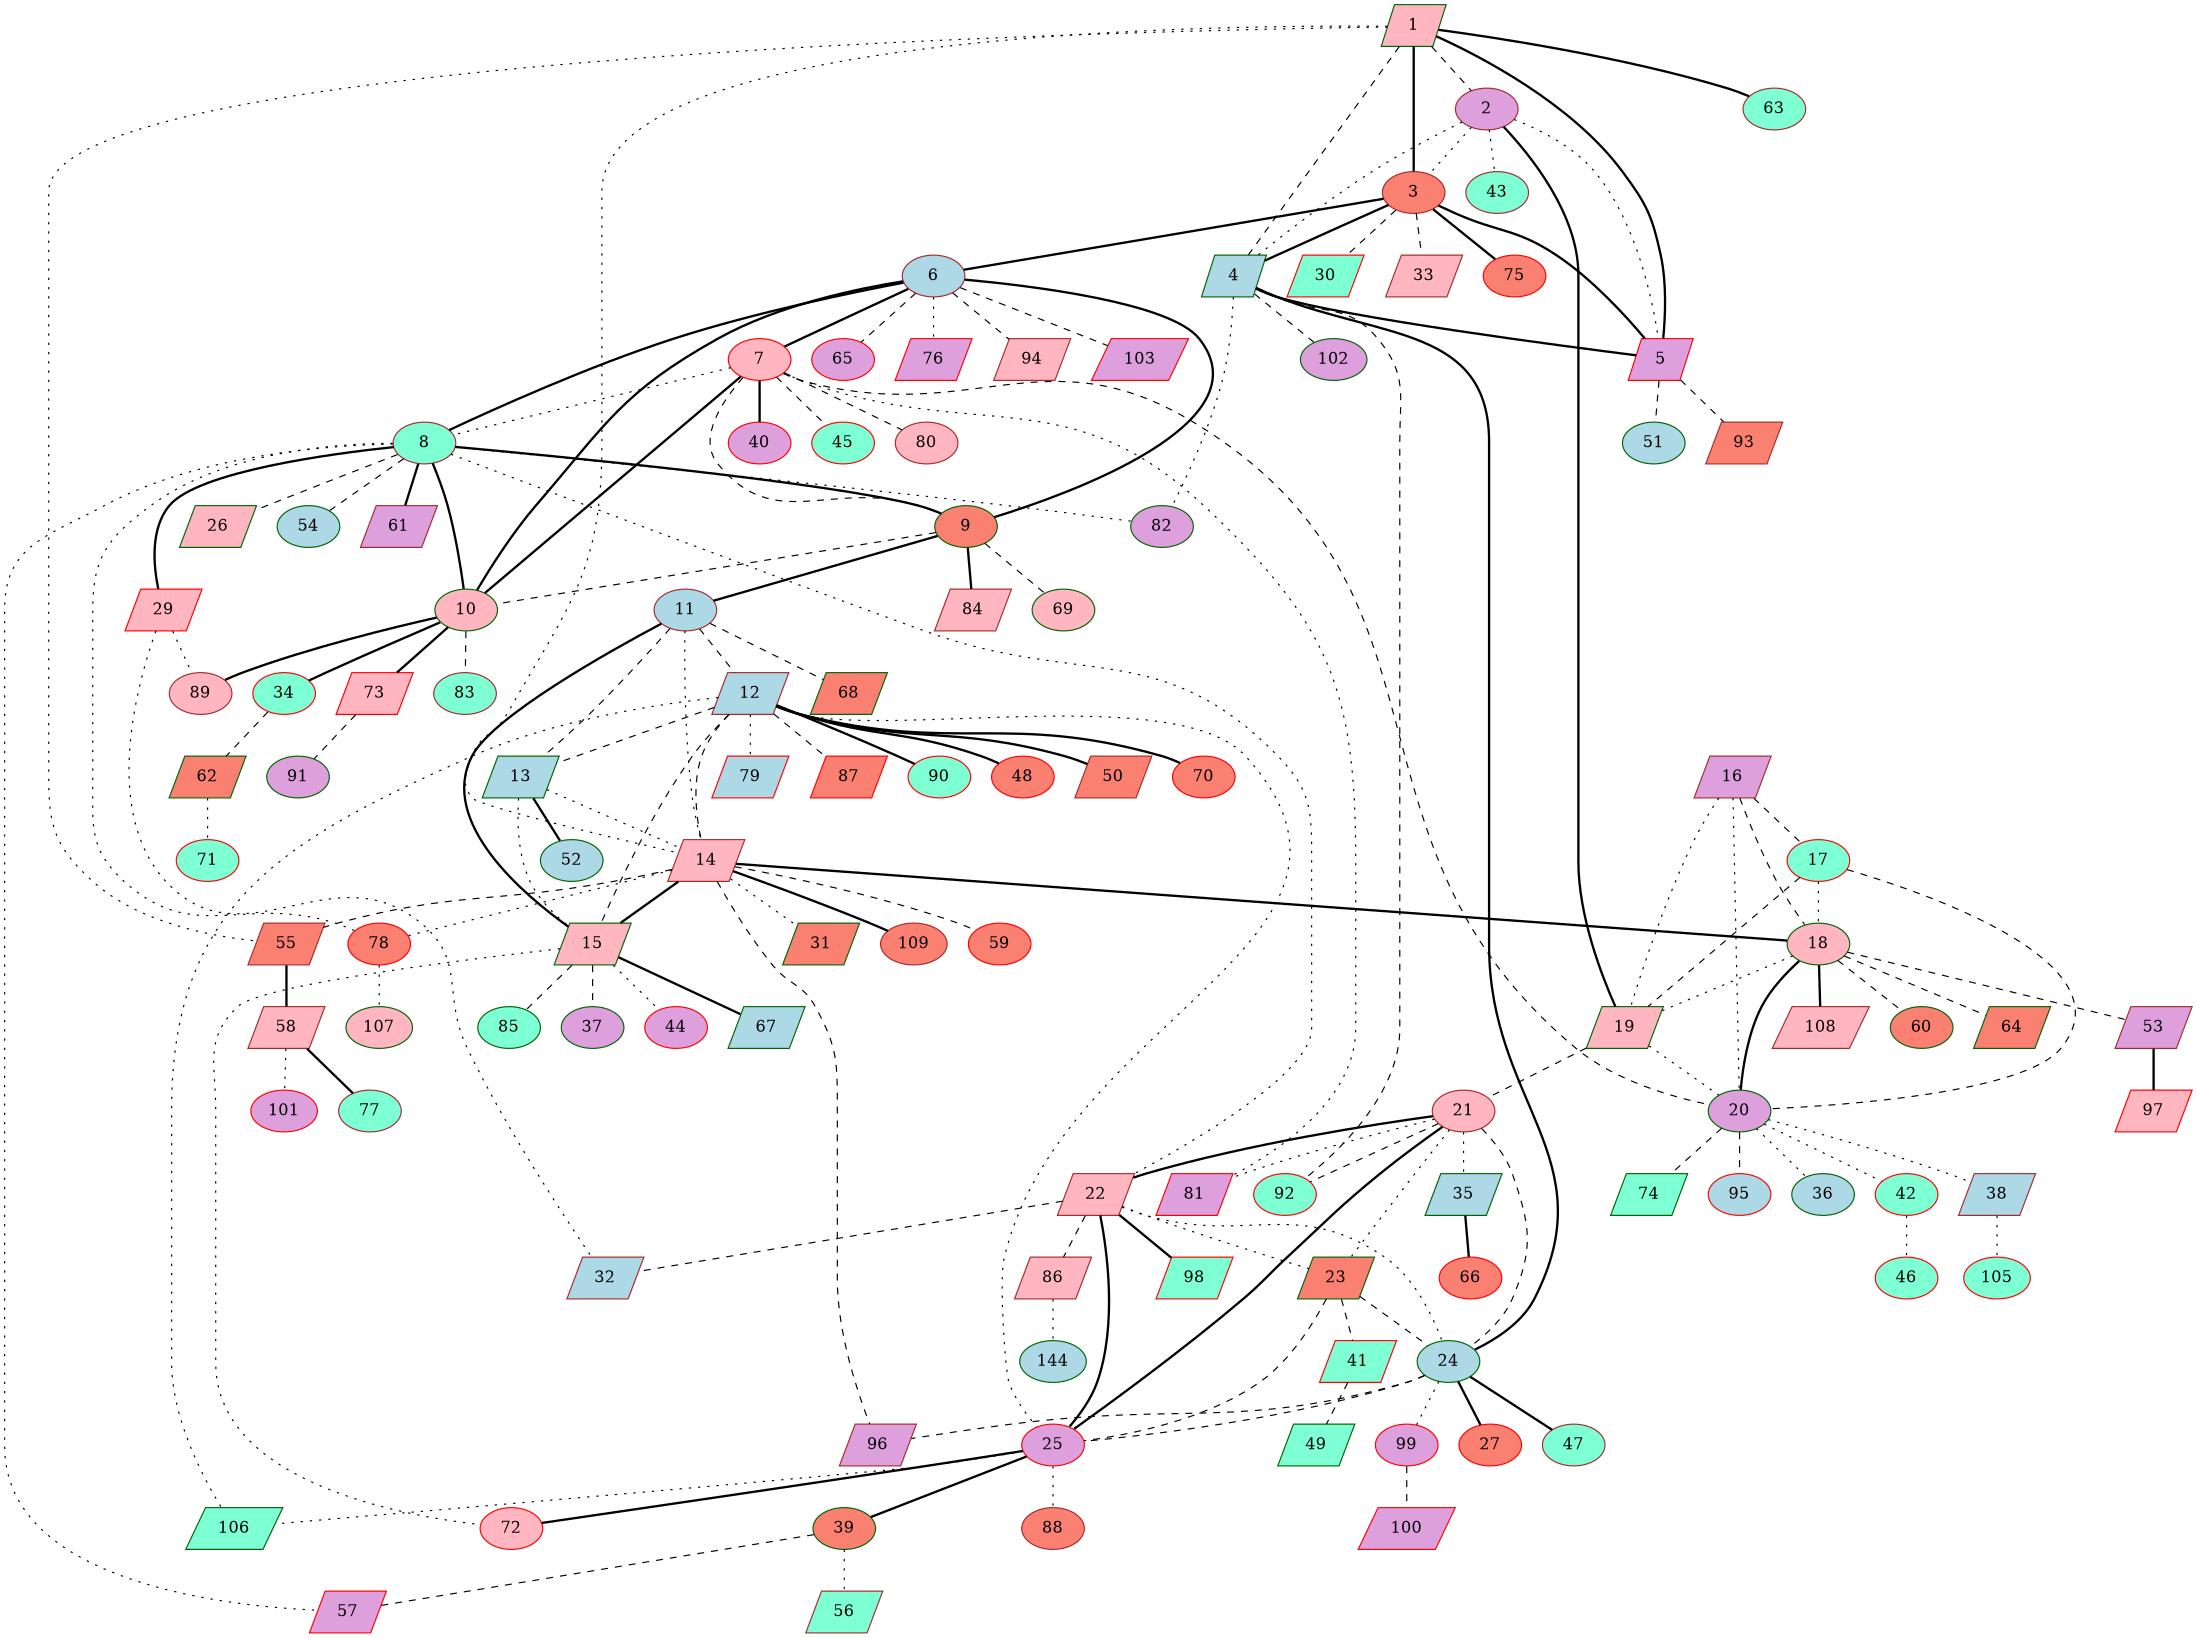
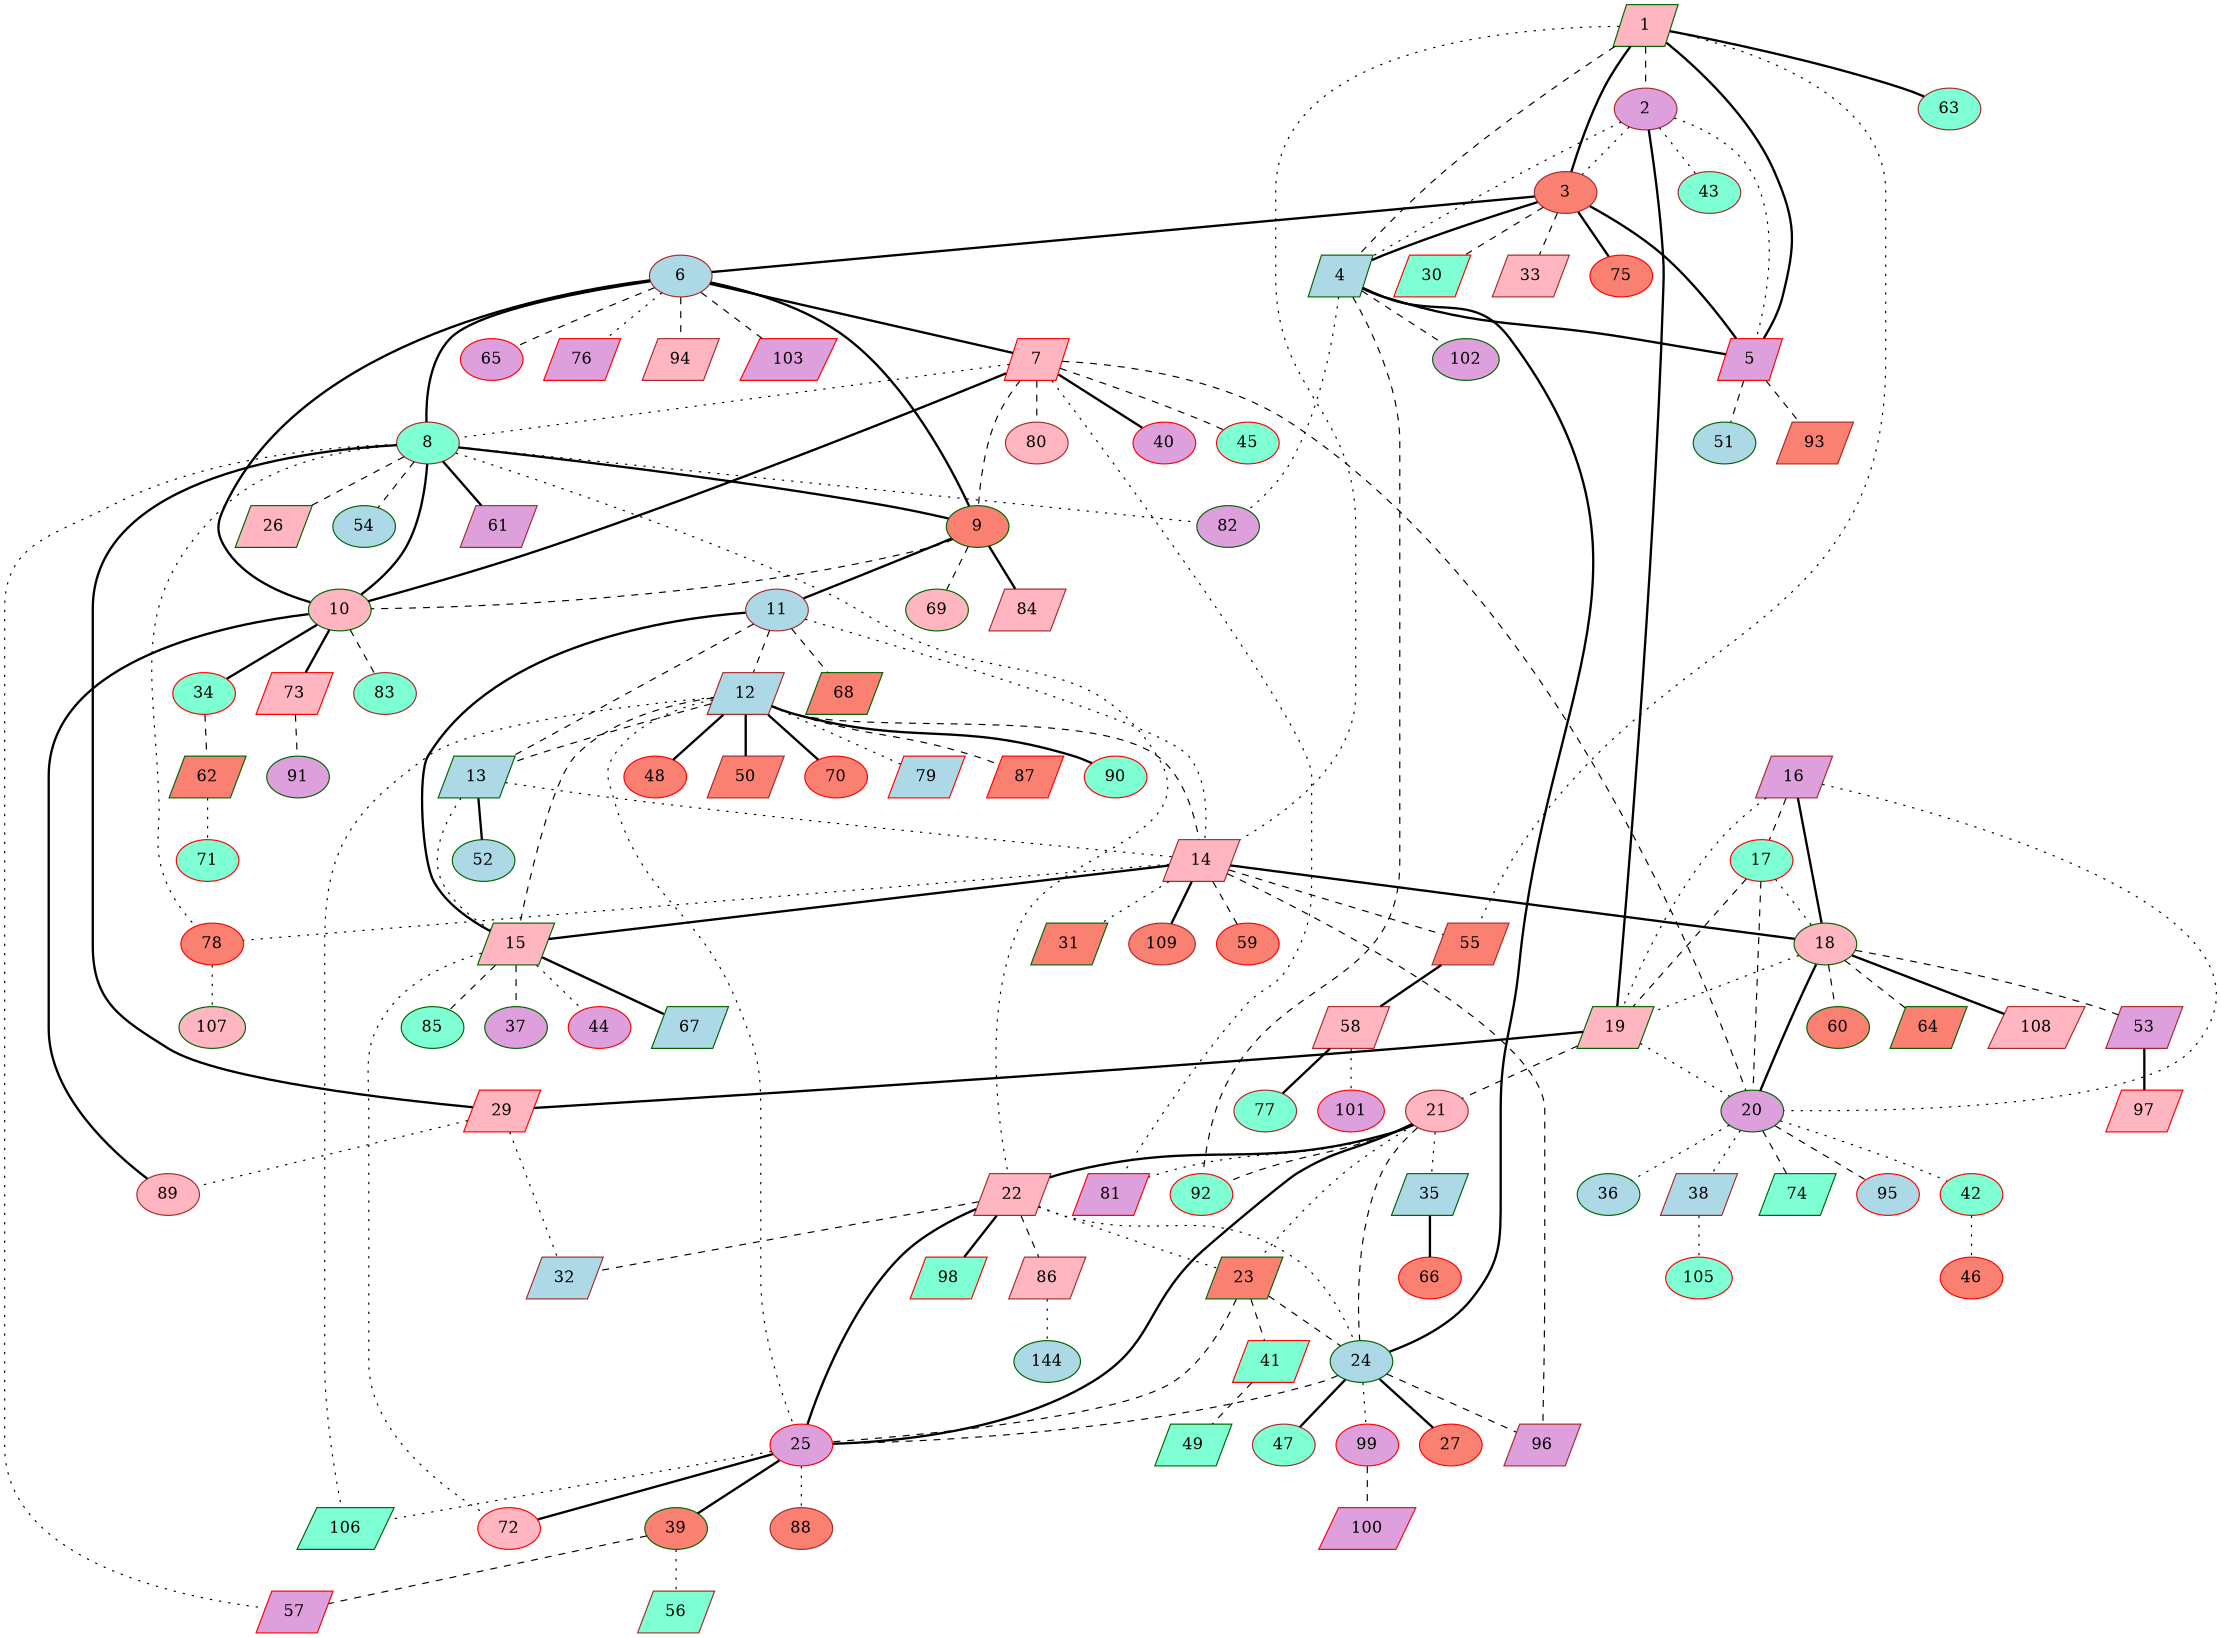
(760, 360) -> (1037, 360)
(1768, 864) -> (1810, 860)
none -> (1059, 1074)
(1907, 1278) -> (1972, 1278)
